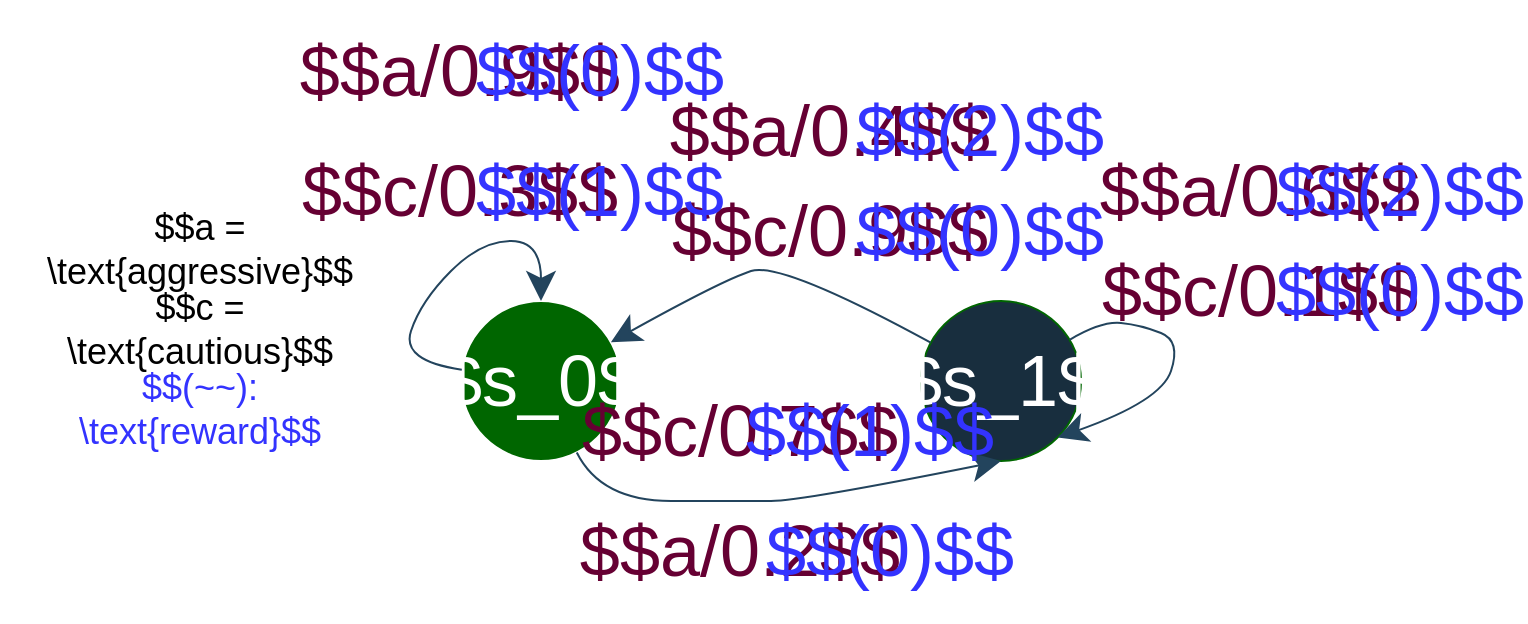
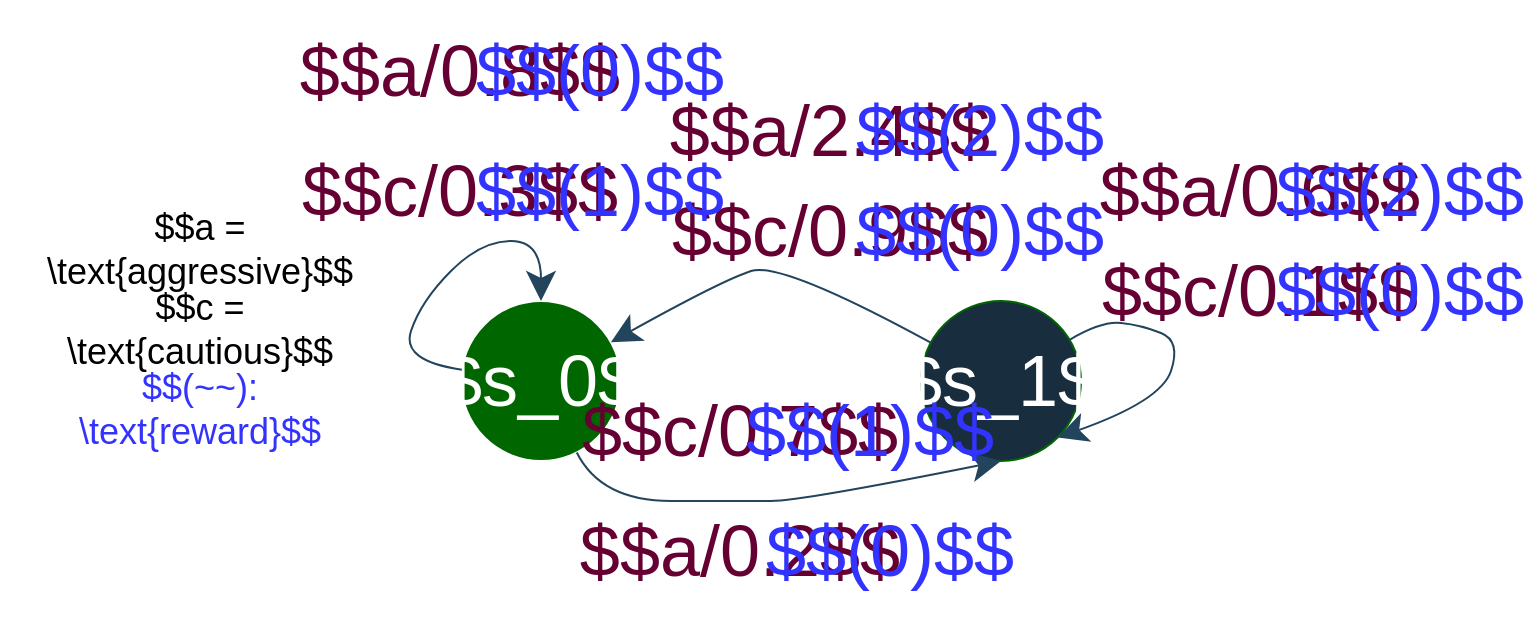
(461, 71) -> (461, 71)
(831, 131) -> (831, 131)
